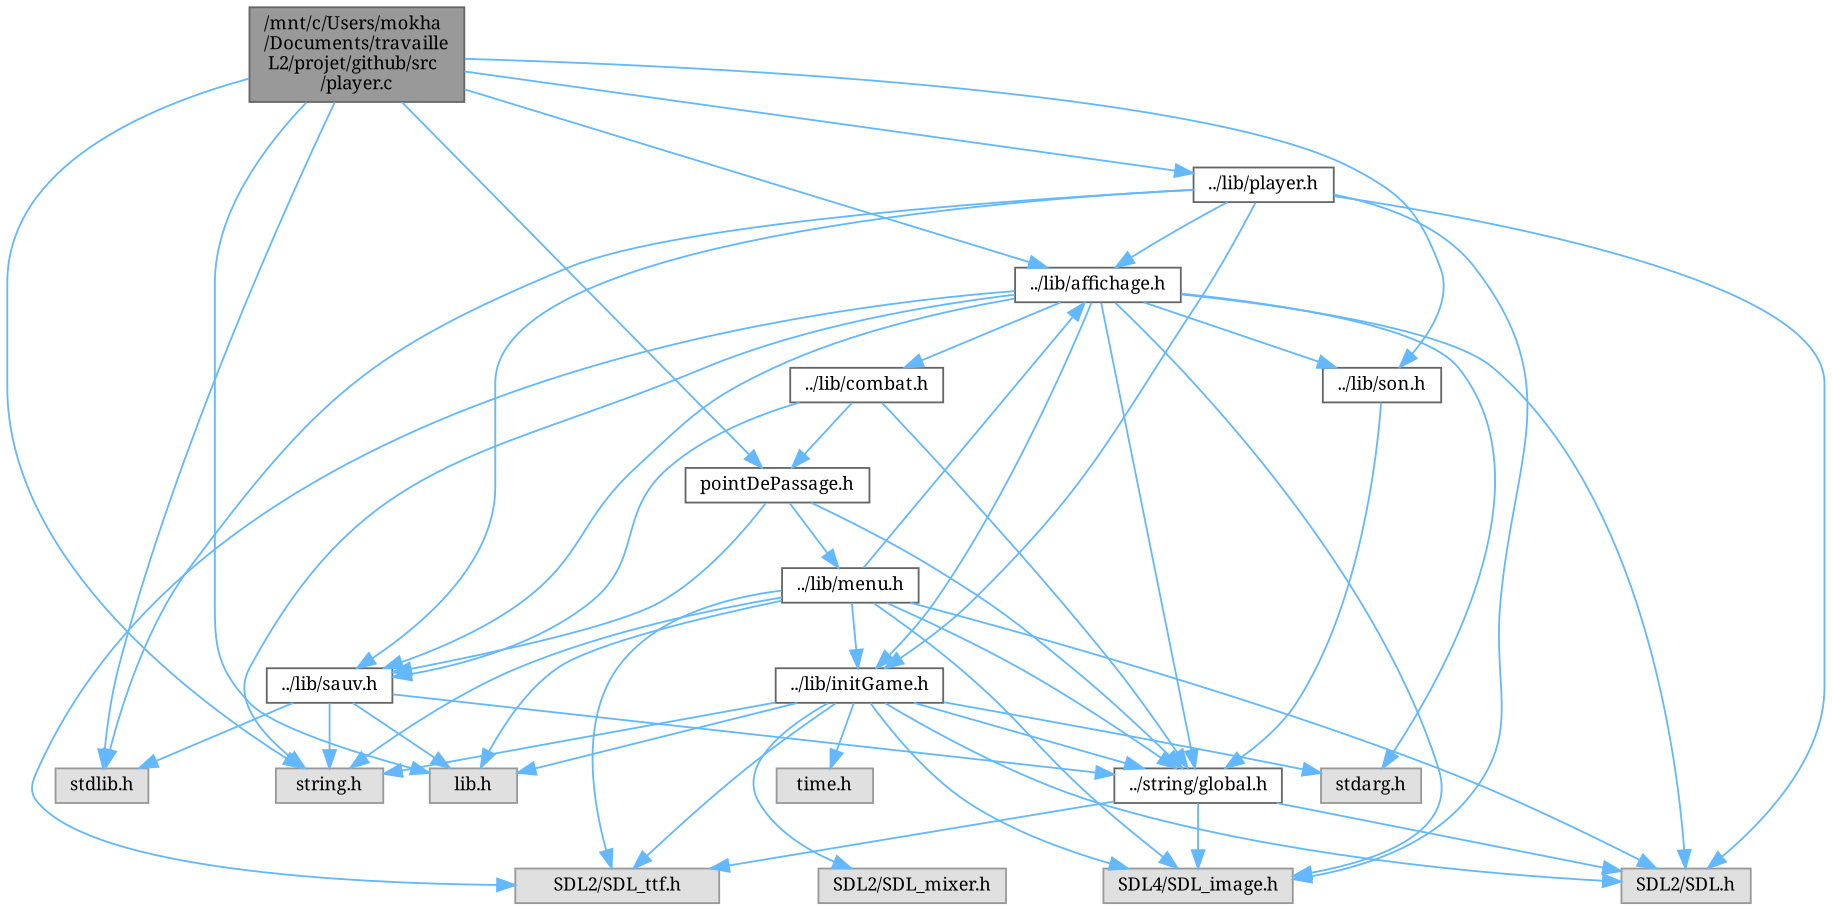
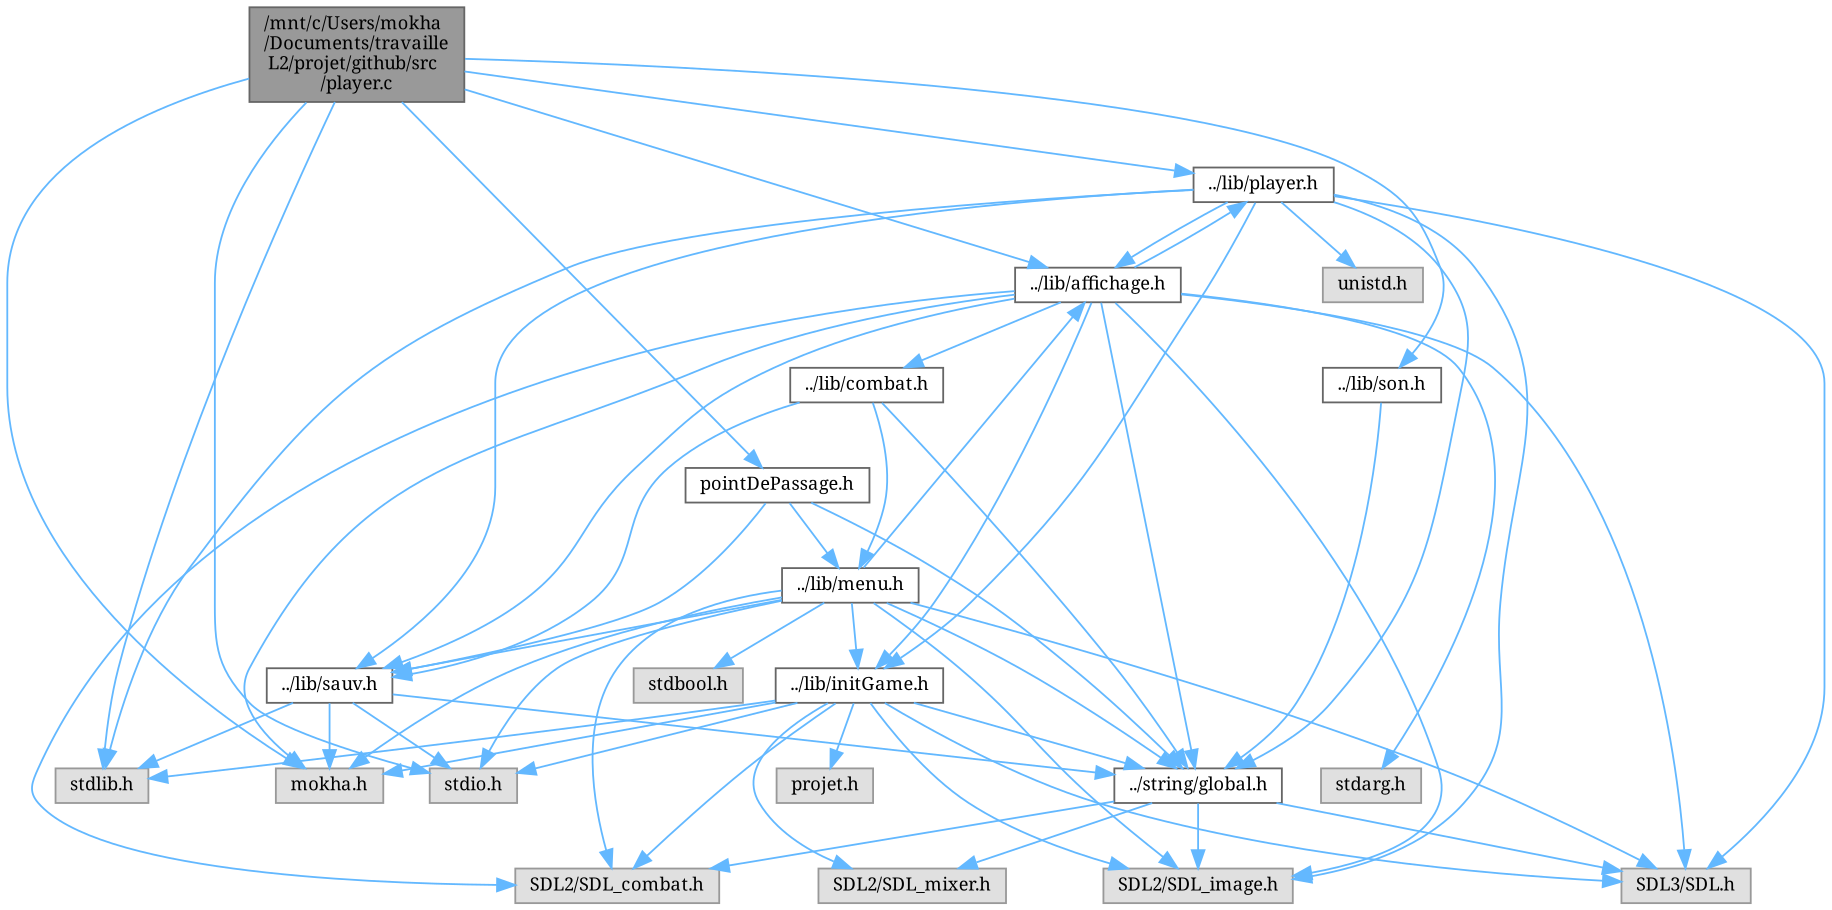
none -> (1373, 285)
(1231, 332) -> (1183, 241)
(828, 429) -> (887, 478)
none -> (1442, 481)
none -> (596, 634)
none -> (688, 686)
(1097, 730) -> (472, 740)
(330, 786) -> (330, 786)
(473, 786) -> (473, 786)
(825, 786) -> (825, 786)
none -> (1064, 833)
(617, 886) -> (617, 886)
(1198, 886) -> (1198, 886)
(1686, 886) -> (1686, 886)
